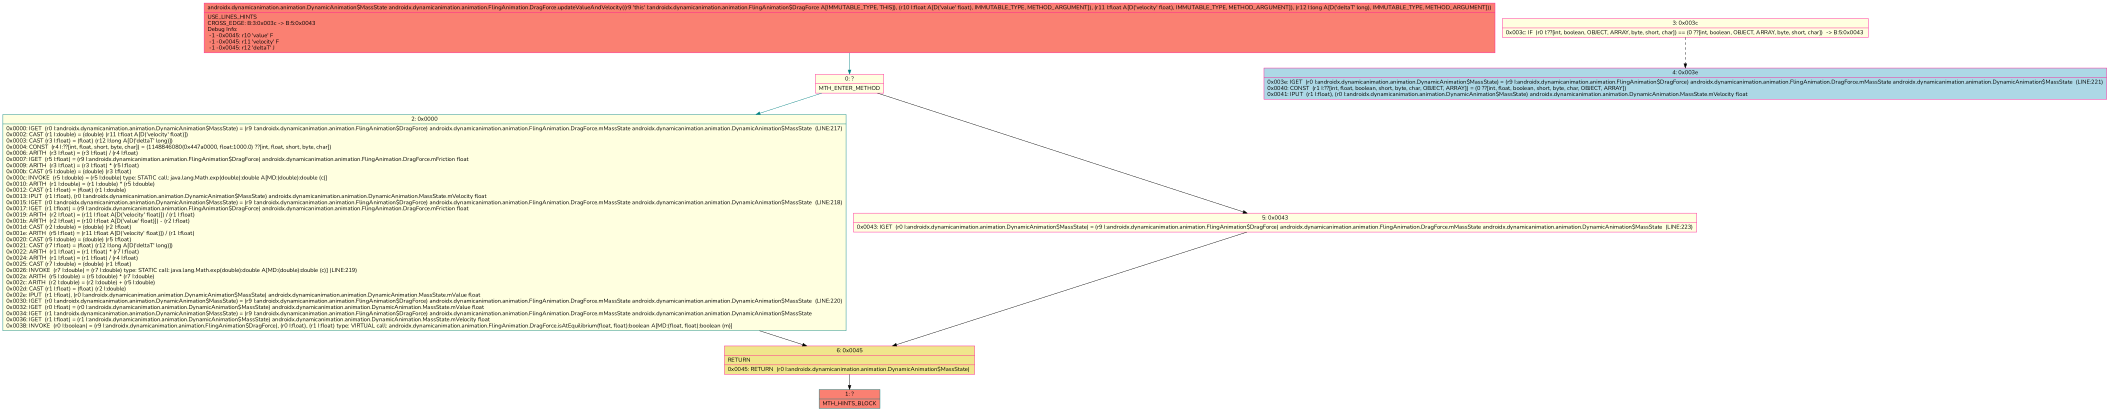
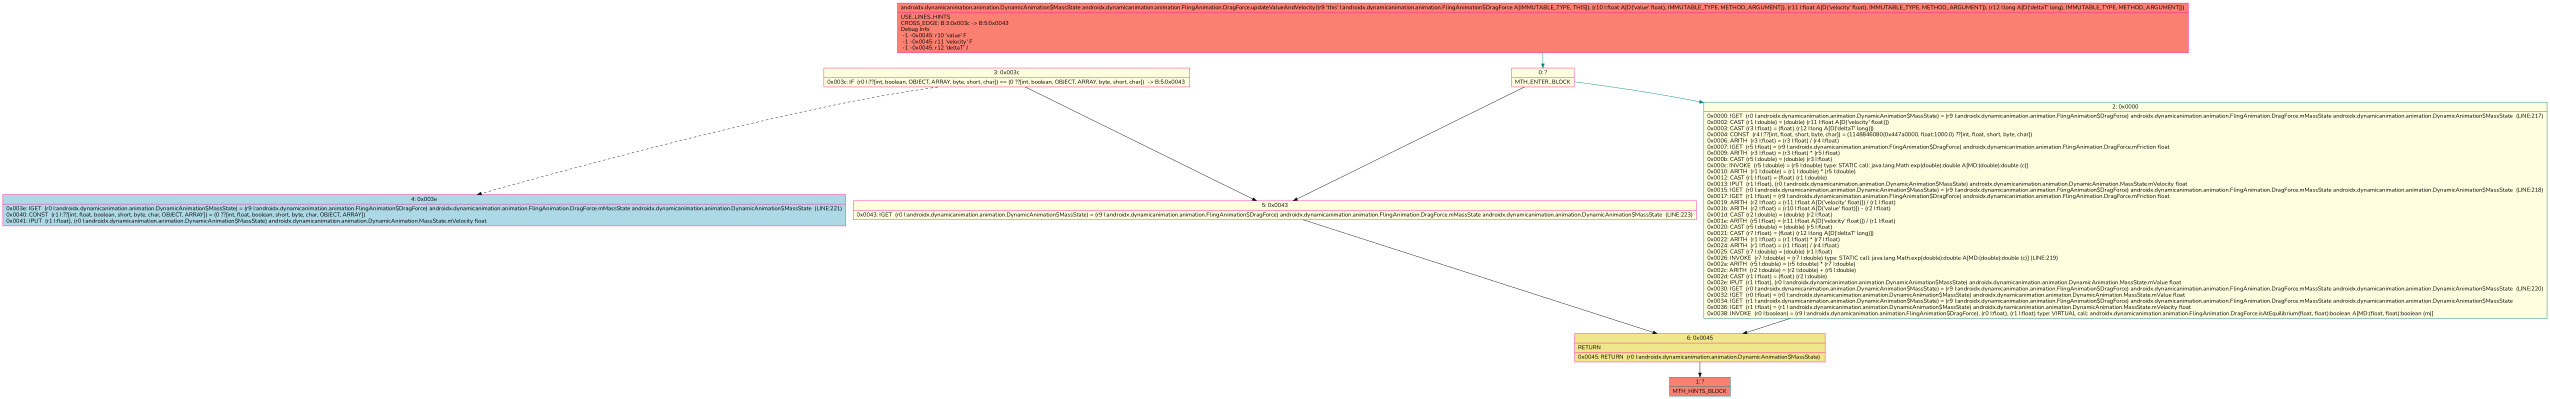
(850, 88) -> (1543, 82)
none -> (1139, 143)
